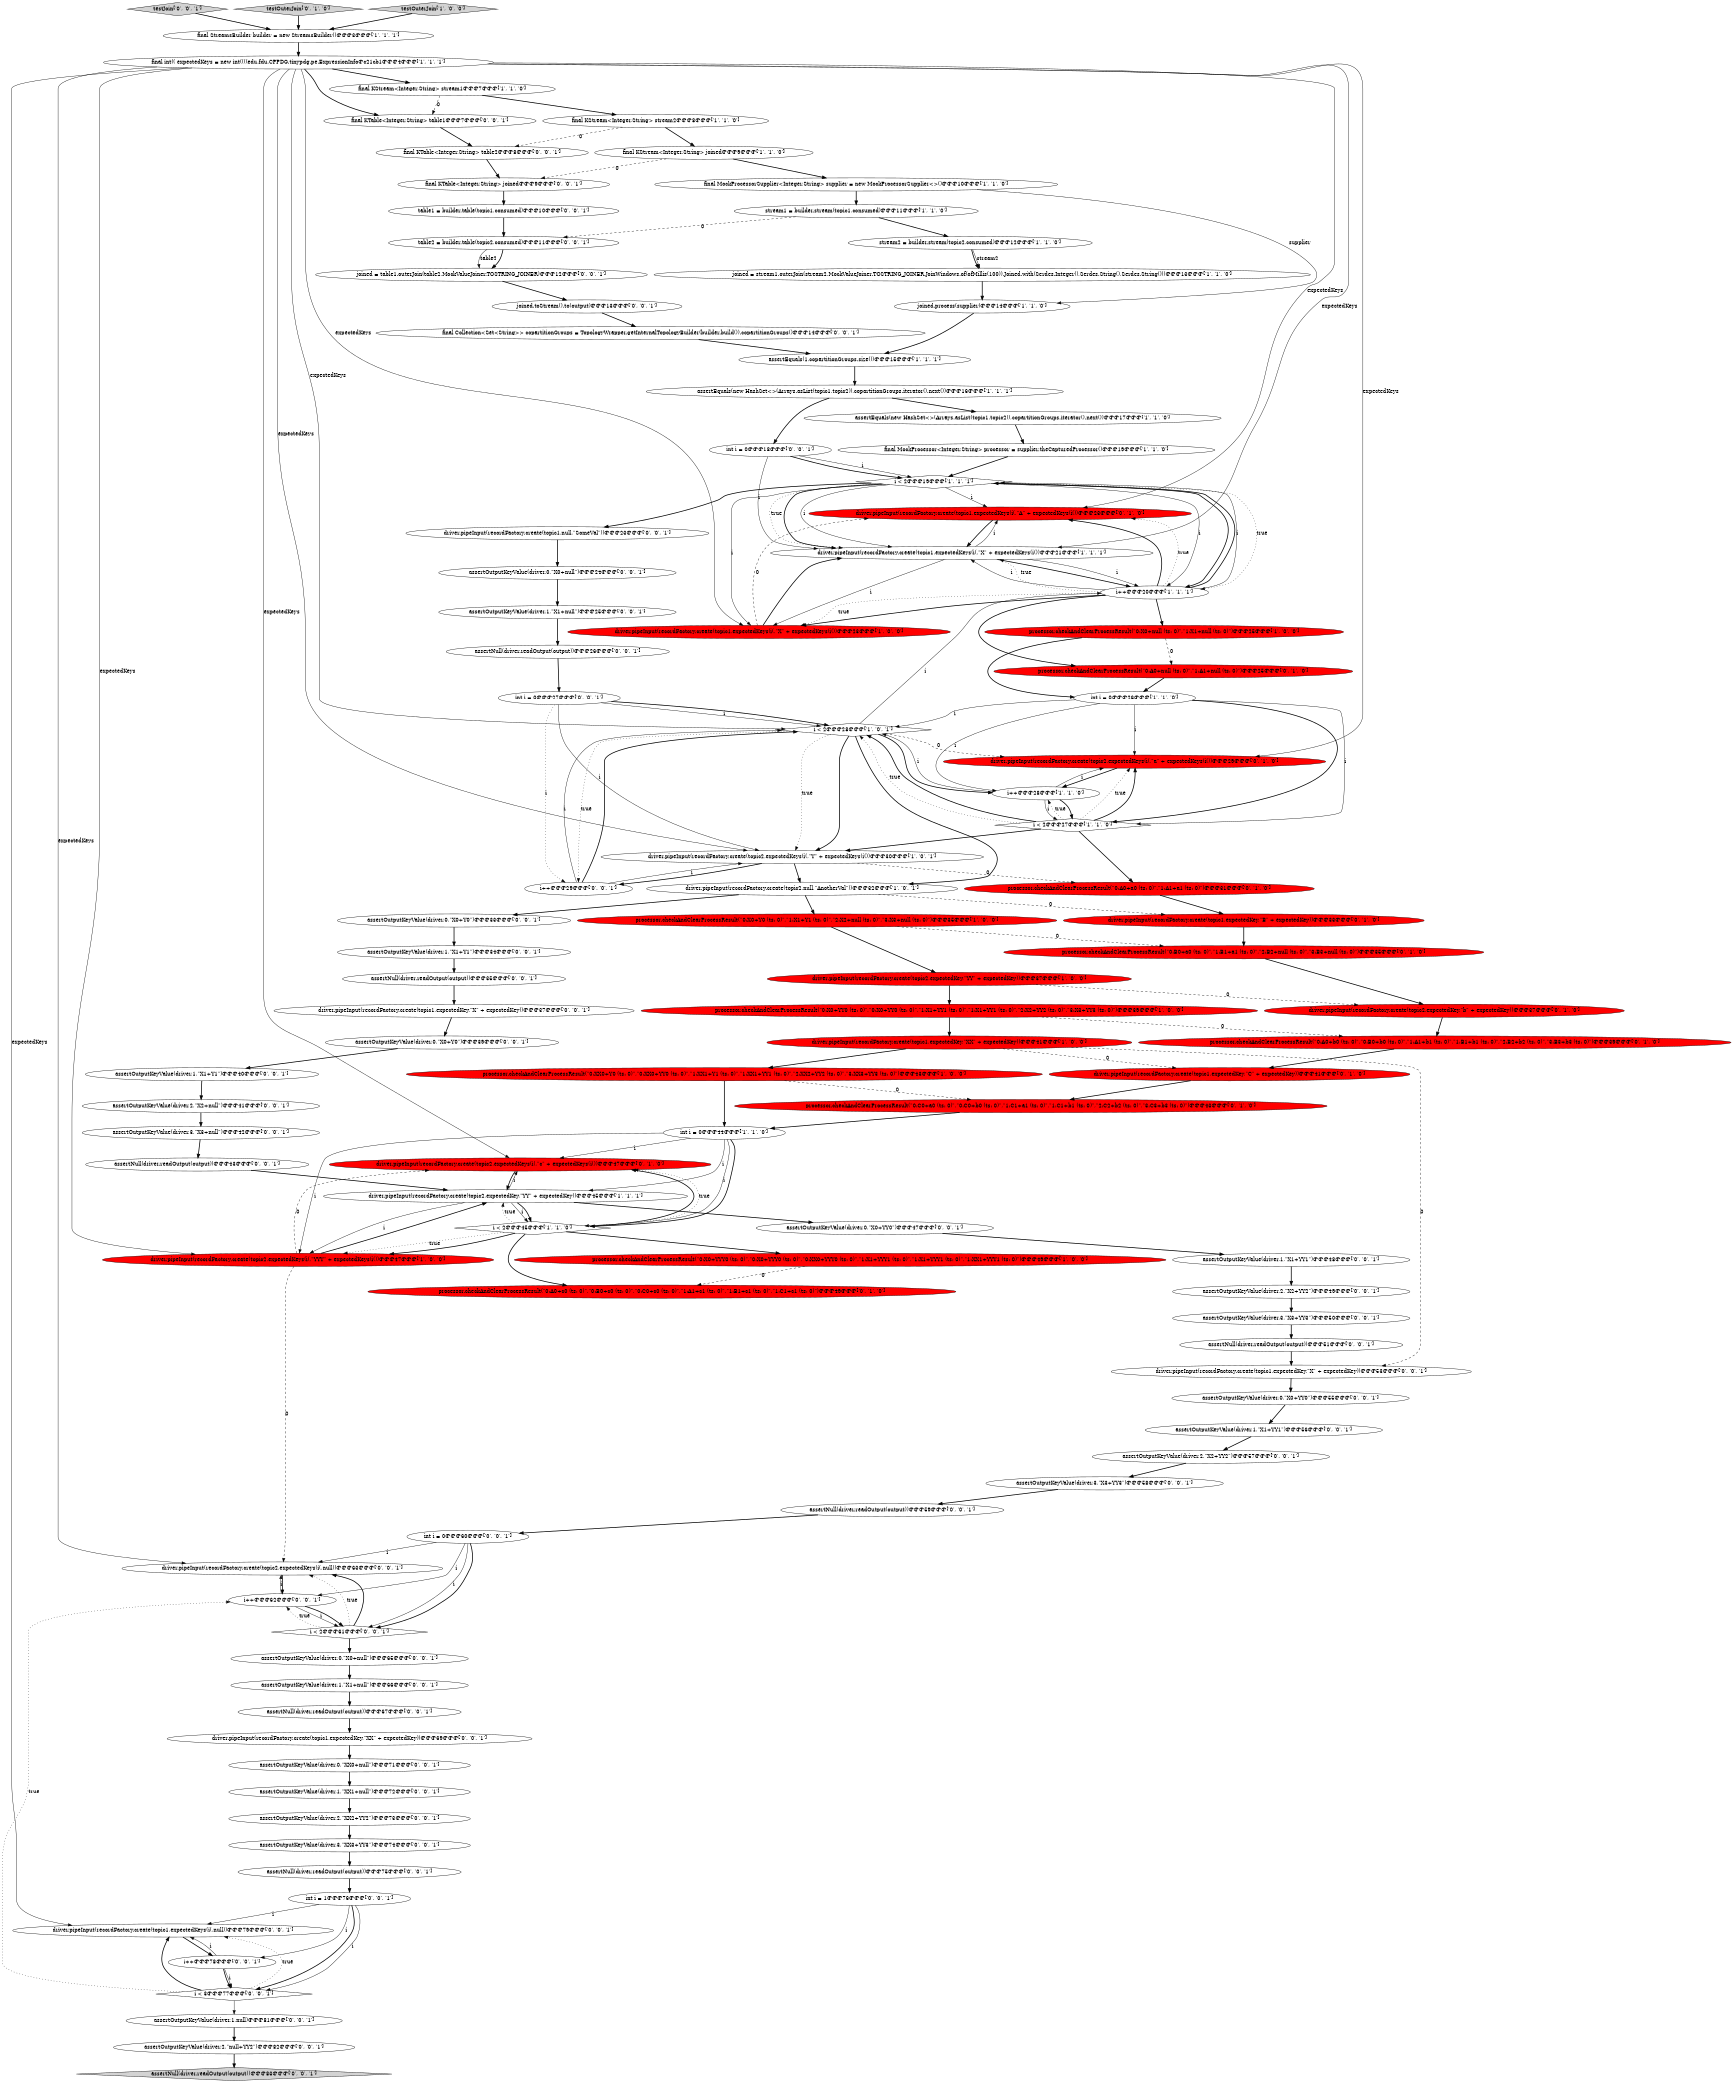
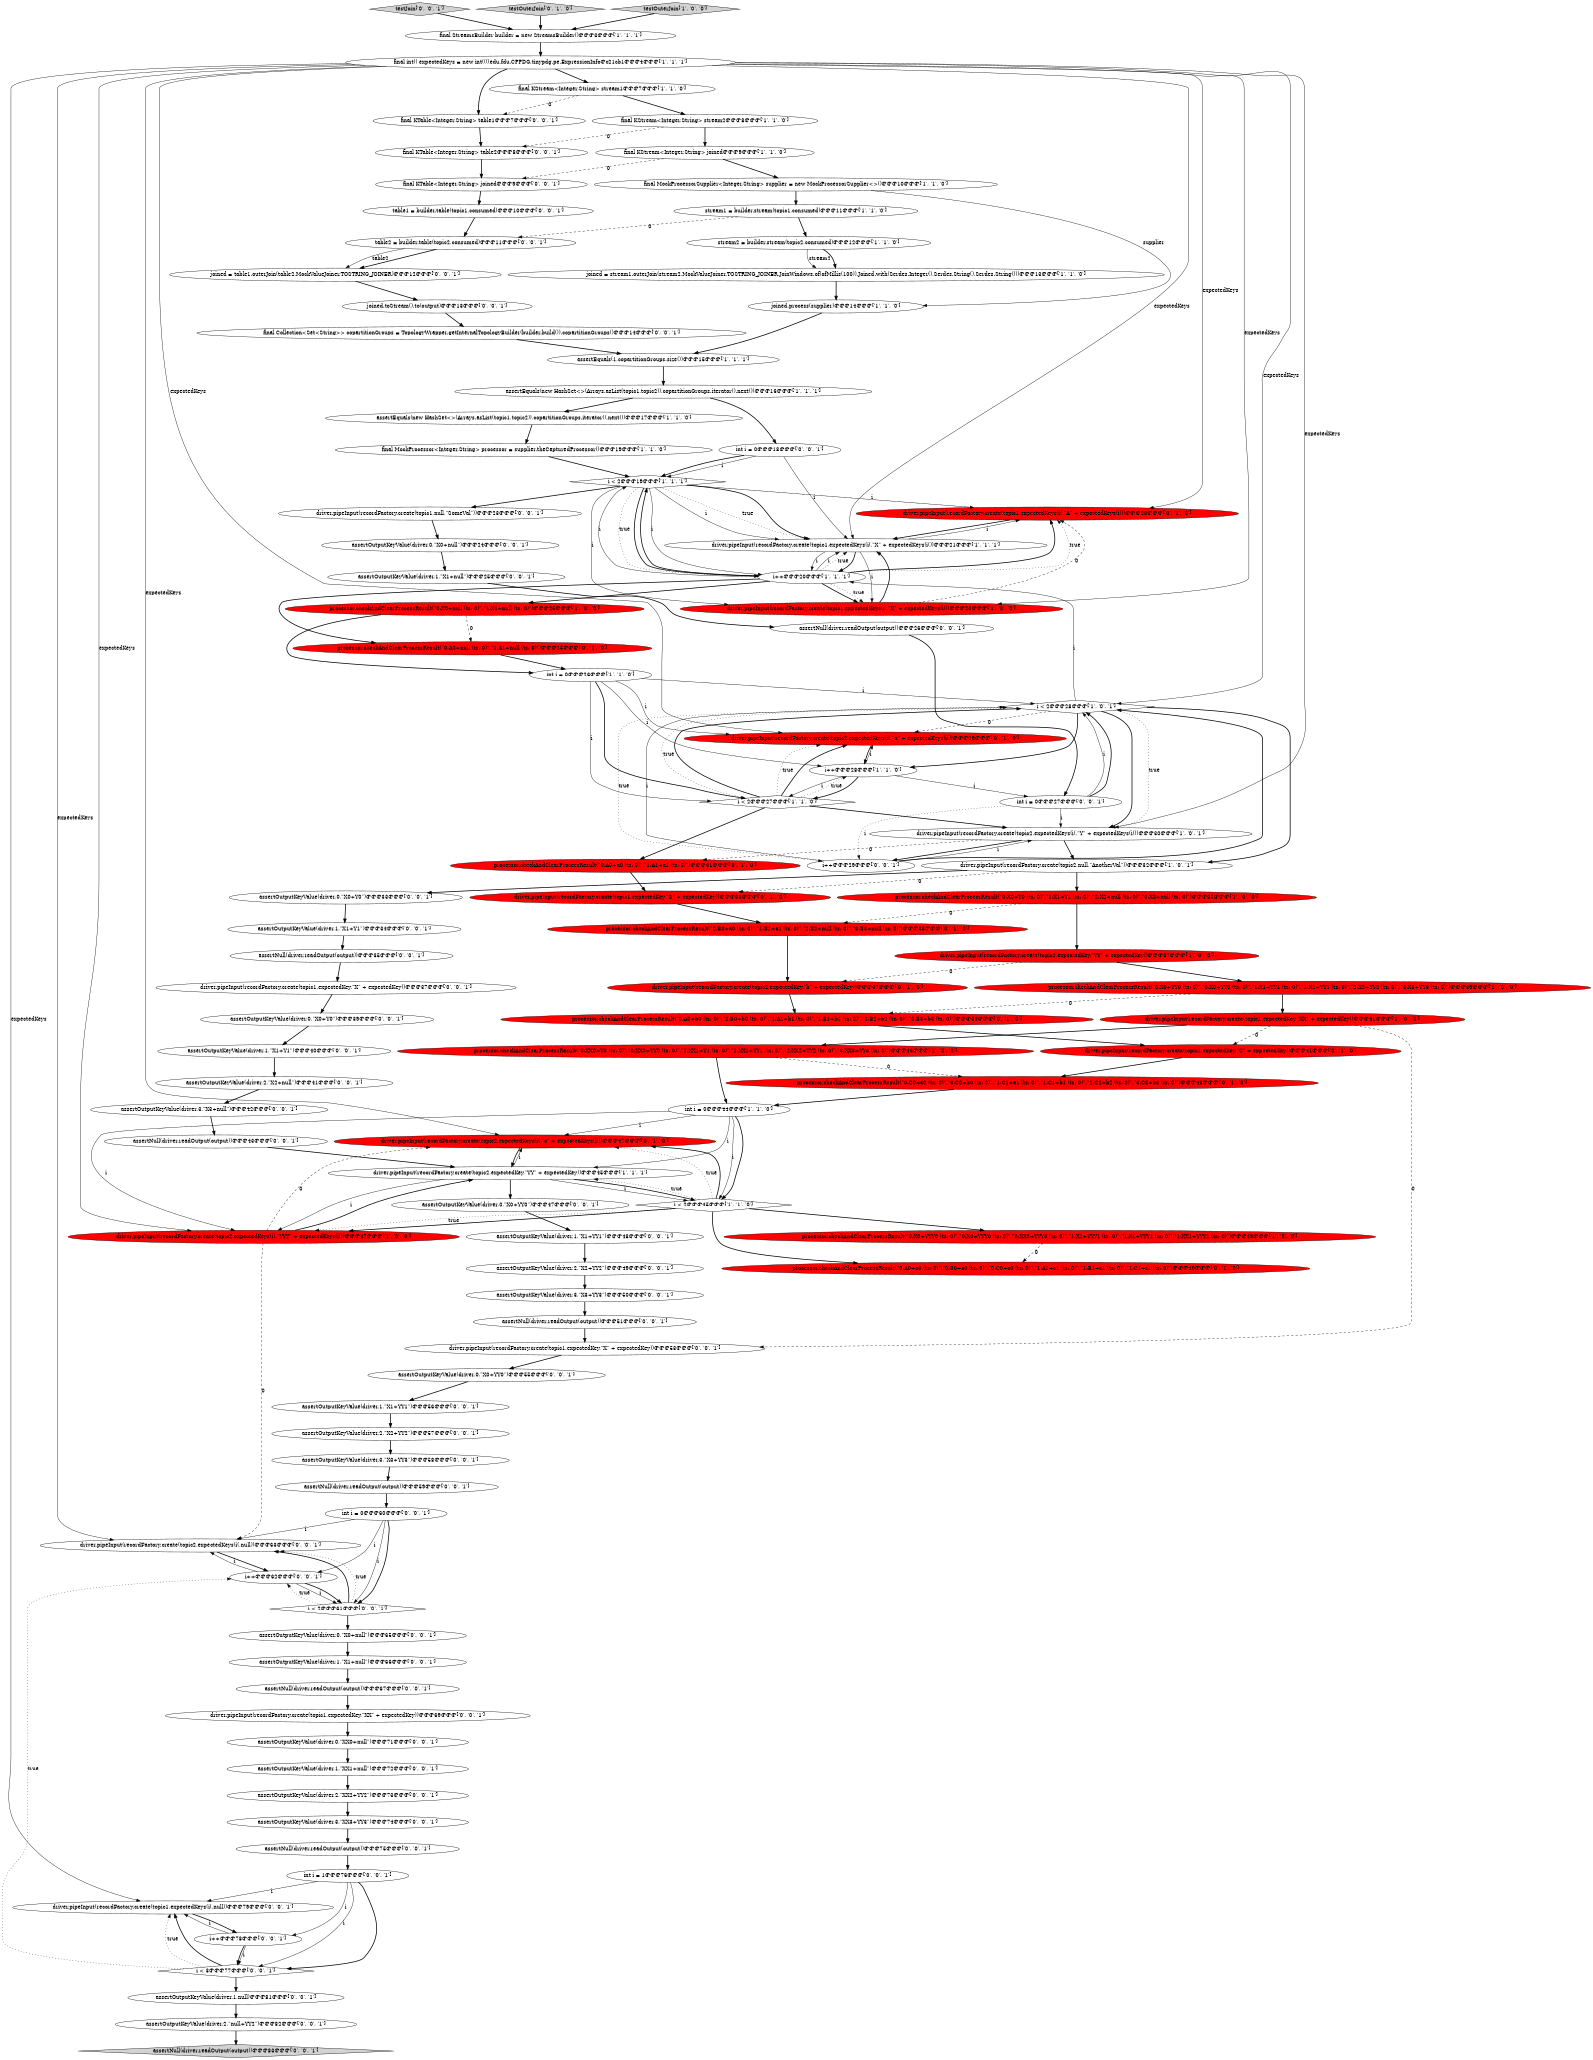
(929, 781) -> (959, 786)
(234, 2006) -> (236, 1983)
